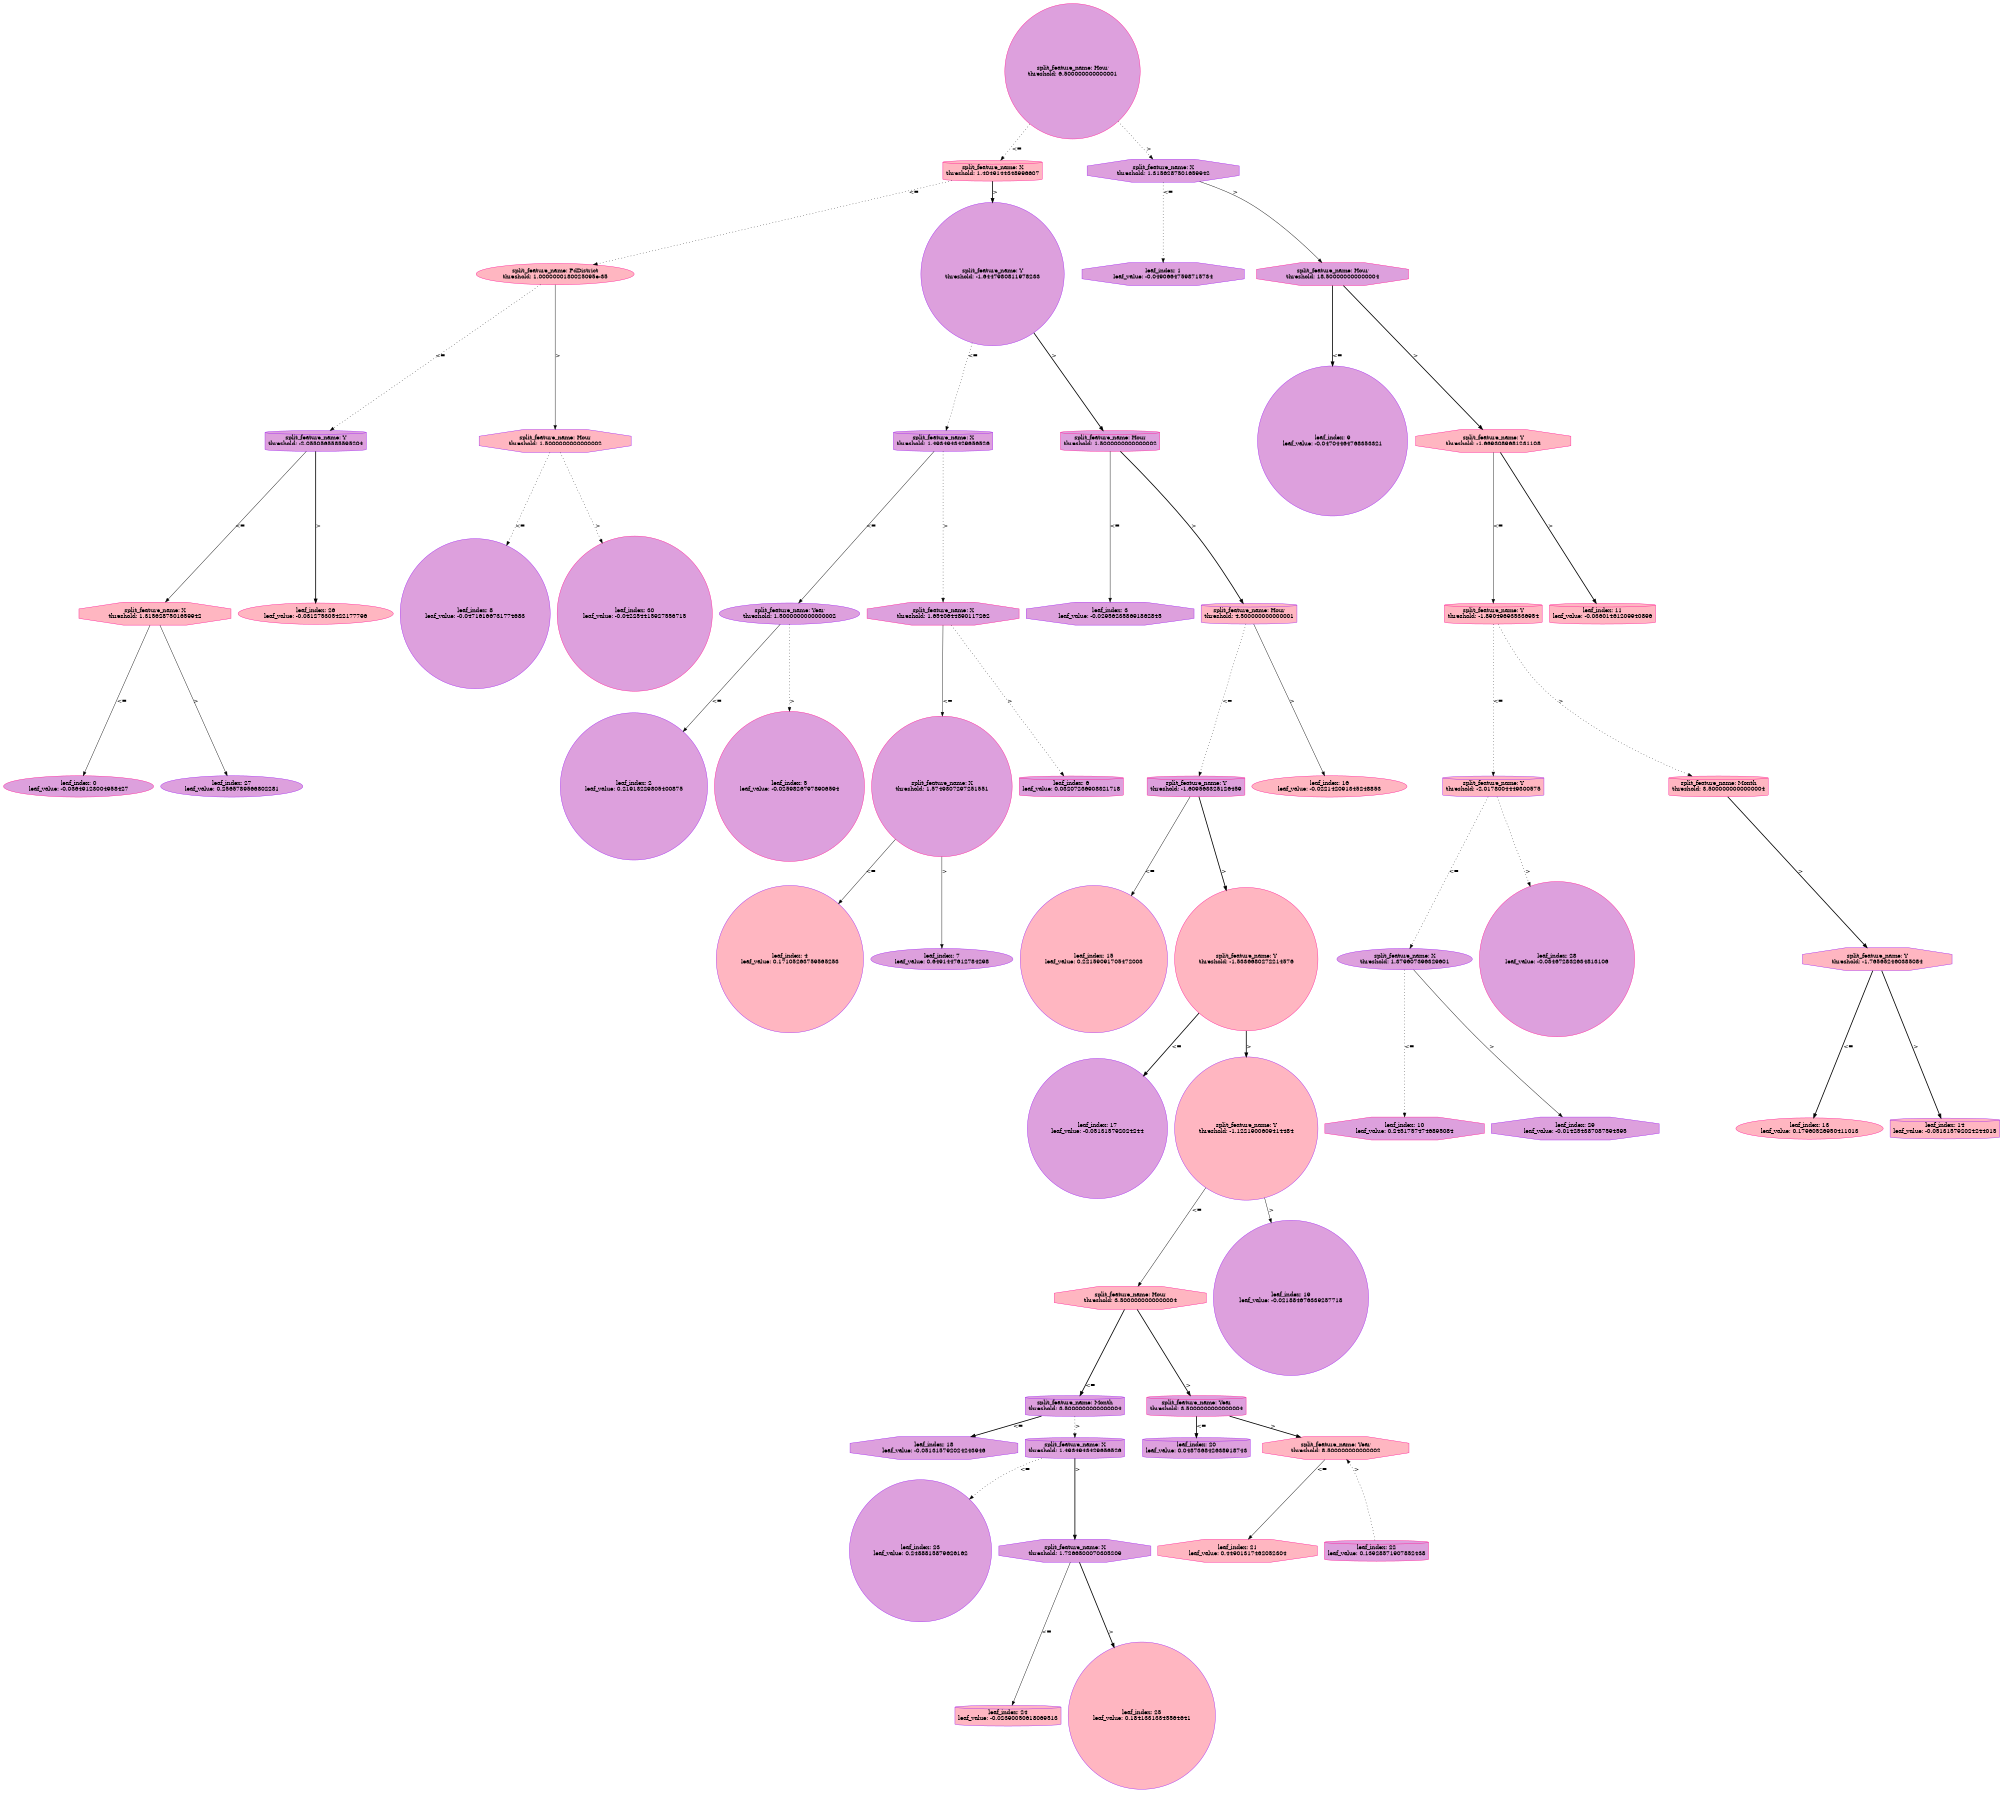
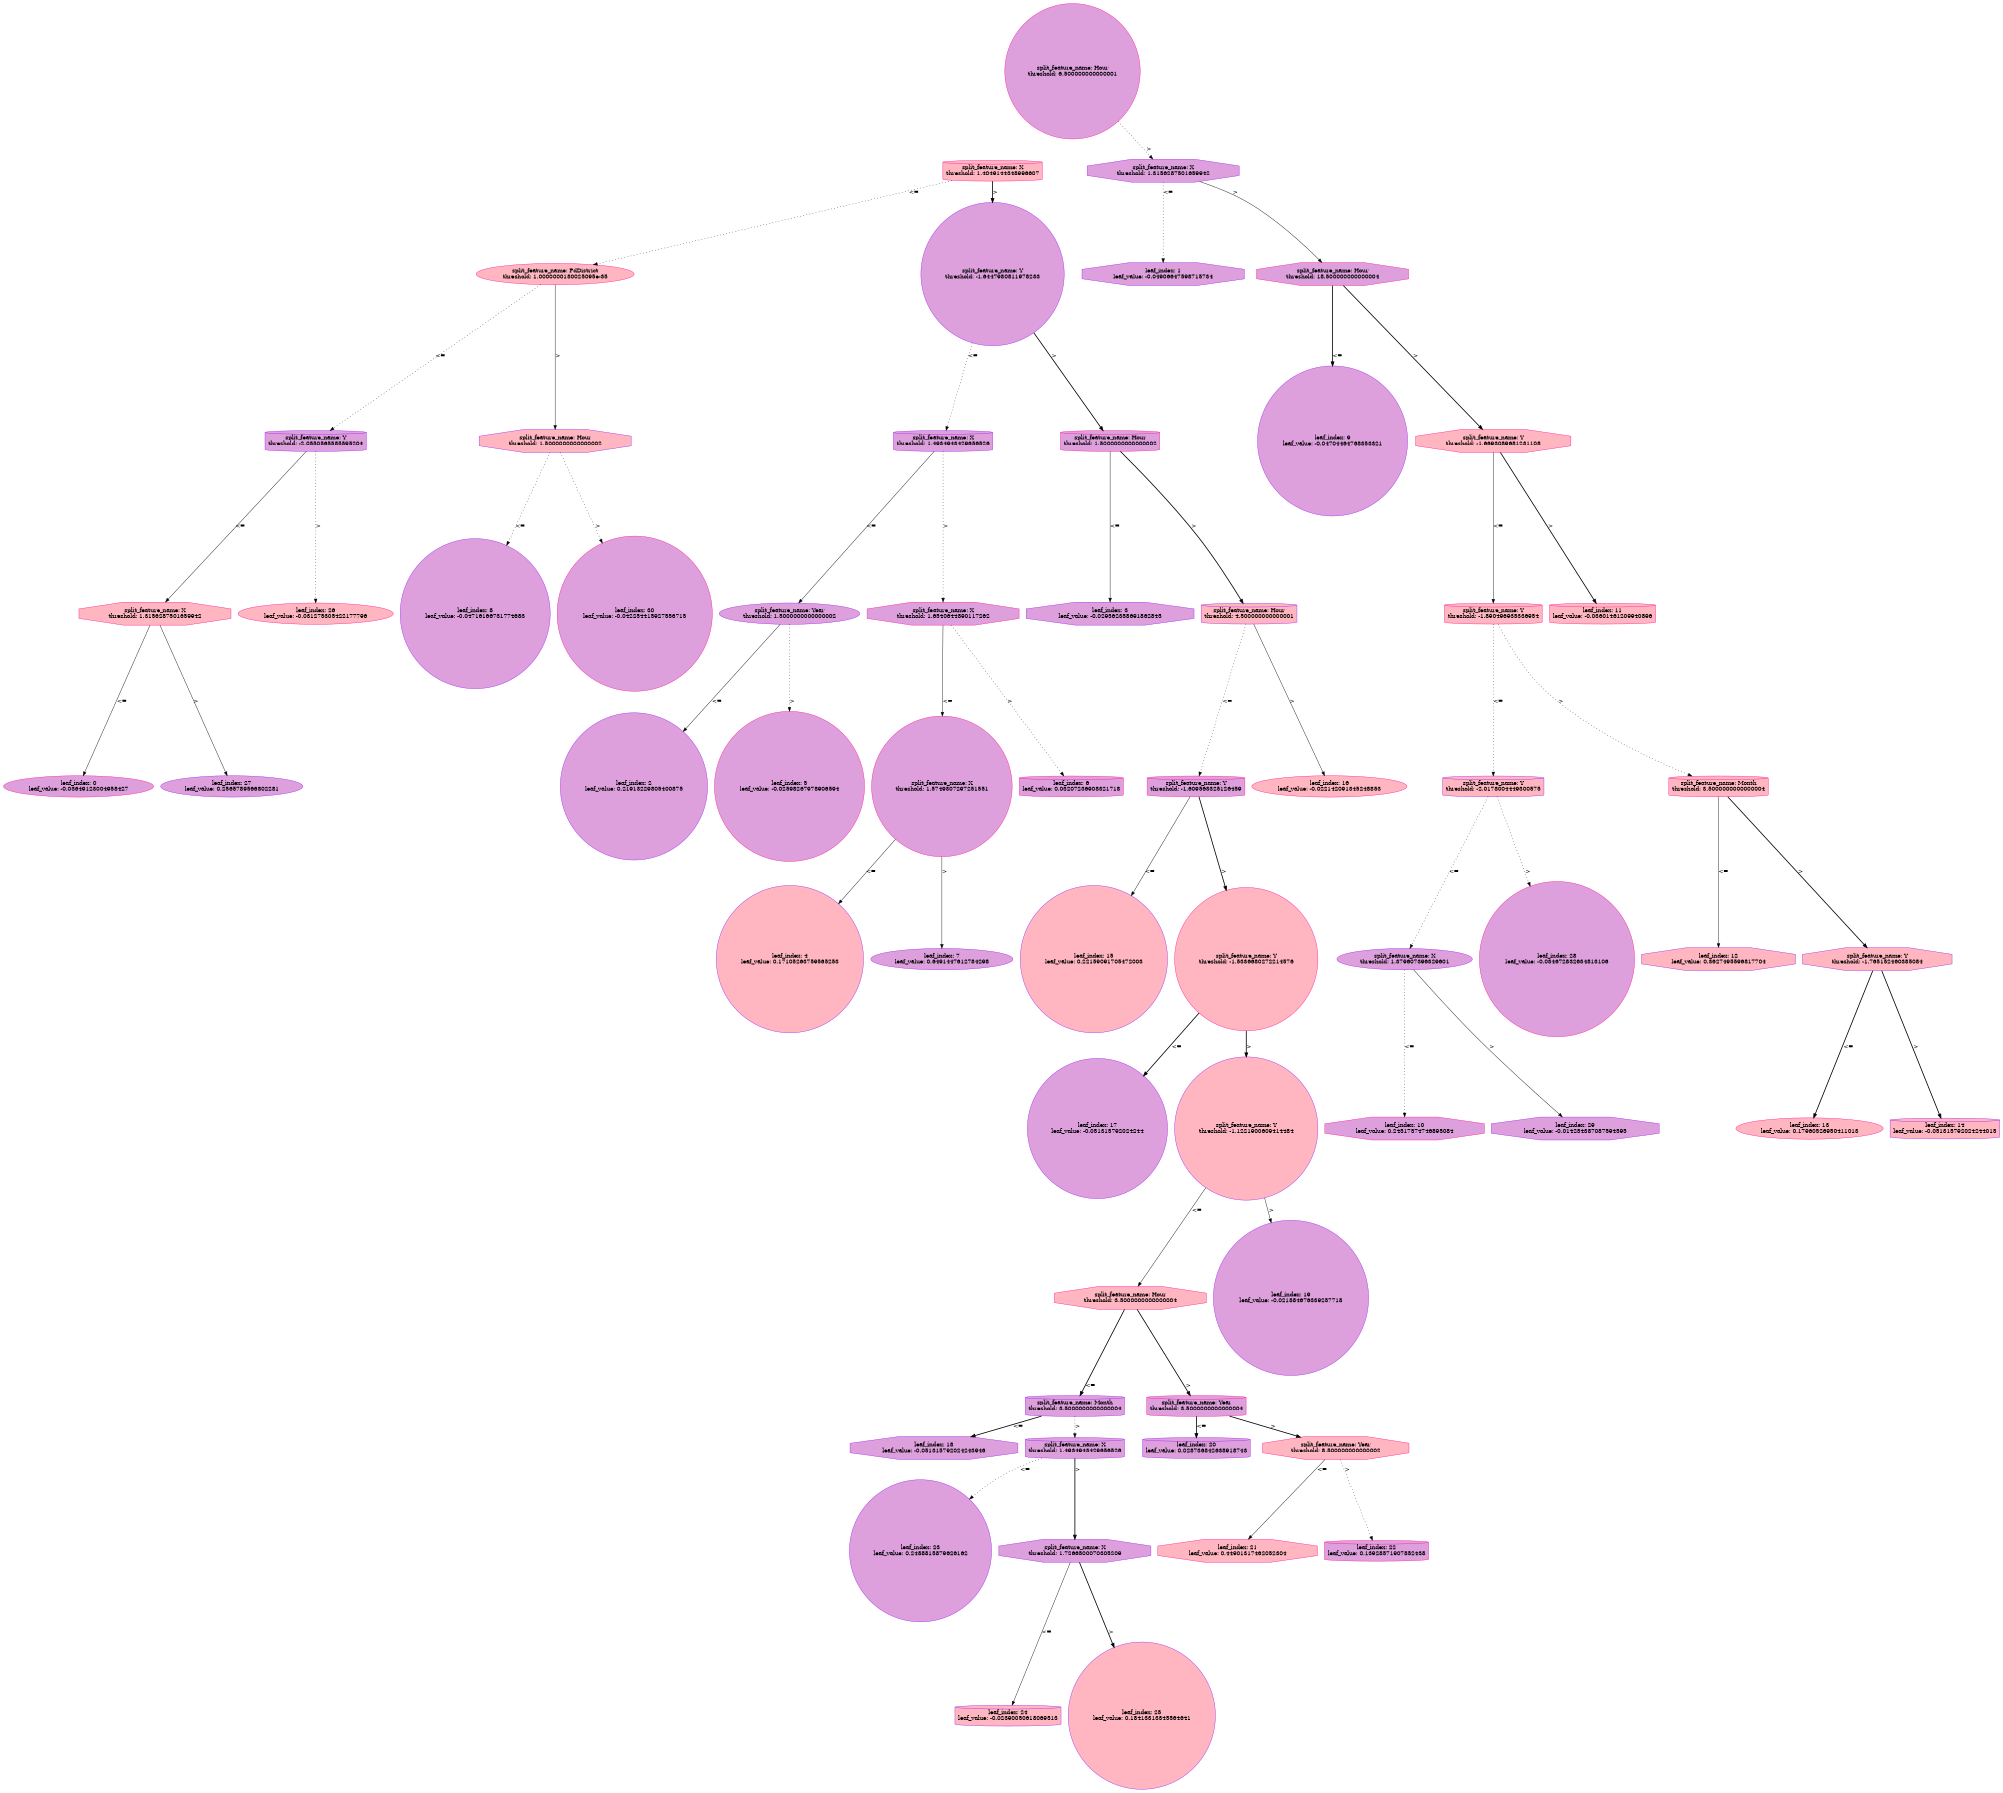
(1017, 141) -> none
(316, 525) -> (316, 525)
none -> (1719, 959)
(1877, 959) -> (1877, 959)
(1196, 1448) -> (1196, 1448)
(1365, 1500) -> (1356, 1498)
